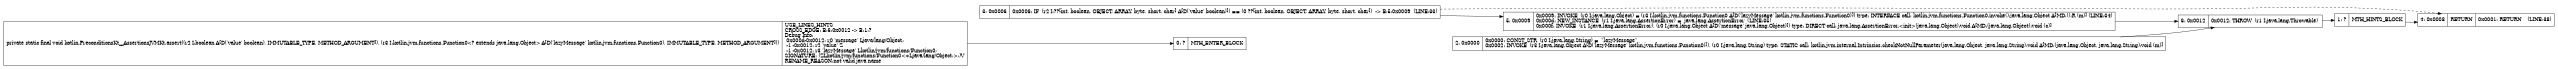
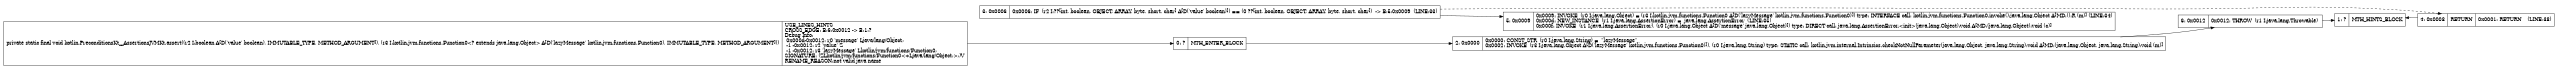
(2145, 21) -> none
(2410, 22) -> (2413, 18)
none -> (1348, 44)
